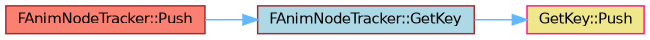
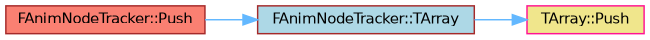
(366, 20) -> (366, 20)
(586, 20) -> (586, 20)
